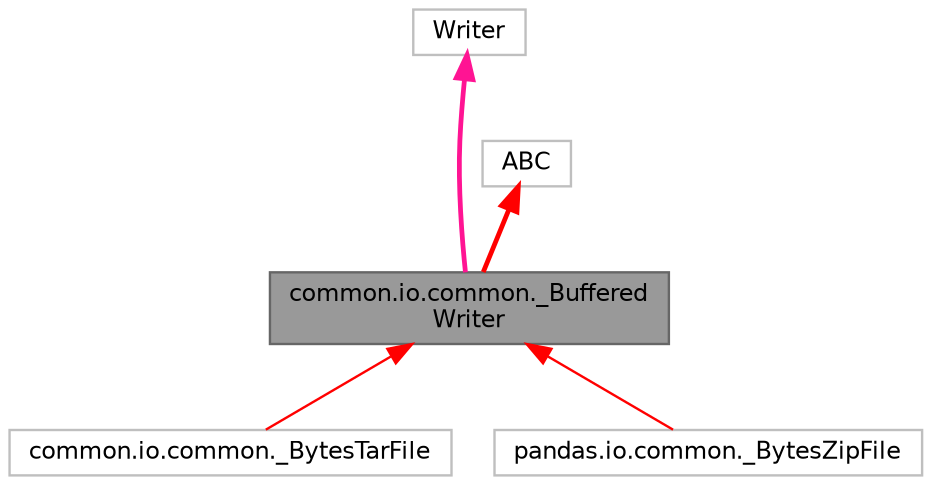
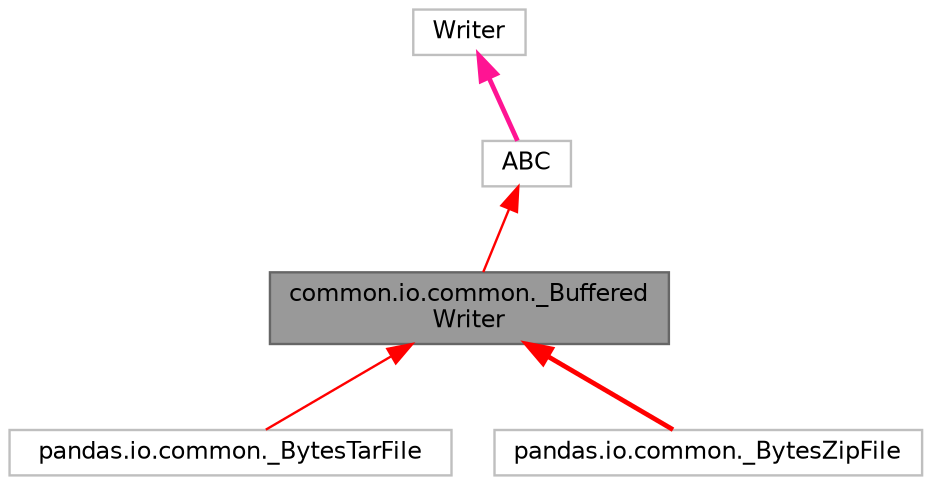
(459, 176) -> (503, 109)
(496, 241) -> (496, 241)
(610, 393) -> (610, 393)
(231, 453) -> (231, 453)
